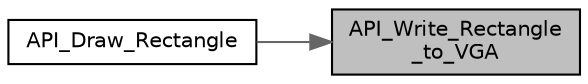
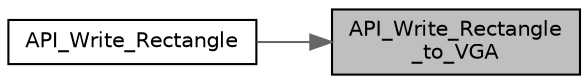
(132, 42) -> (132, 42)
